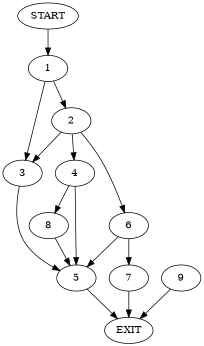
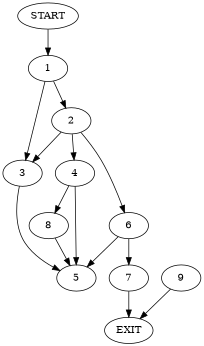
(100, 301) -> none
